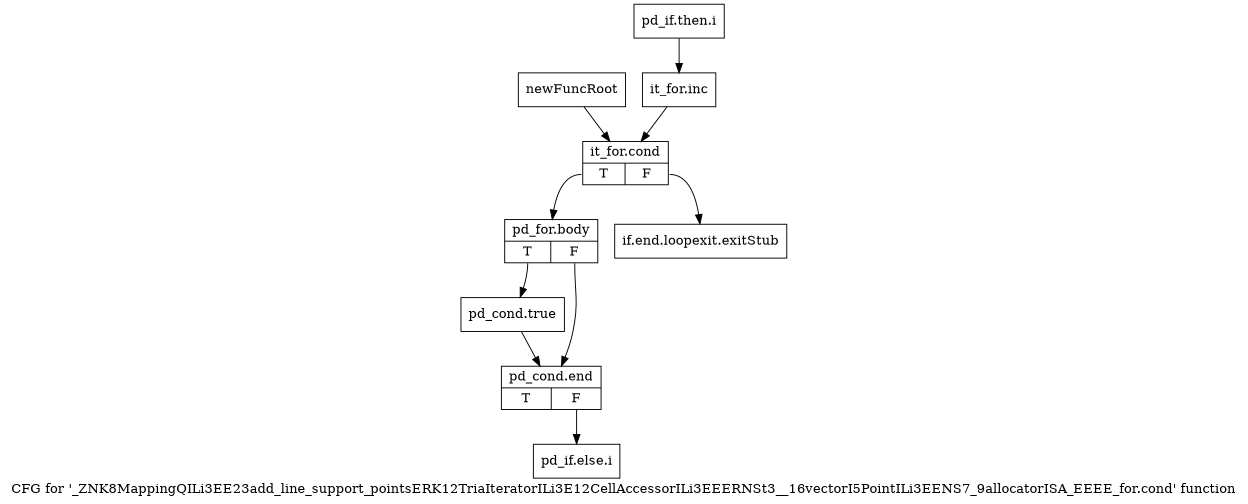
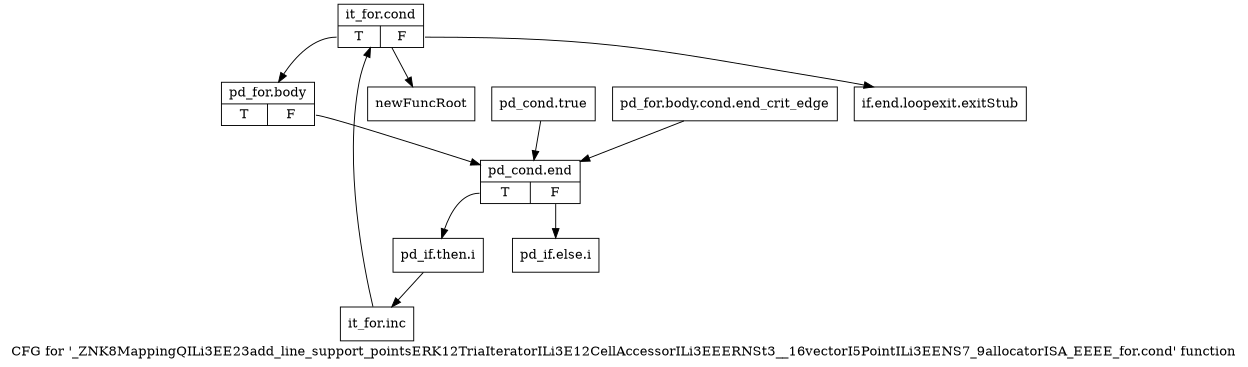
none -> (725, 104)
(594, 120) -> (400, 63)
none -> (457, 206)
(526, 276) -> none
